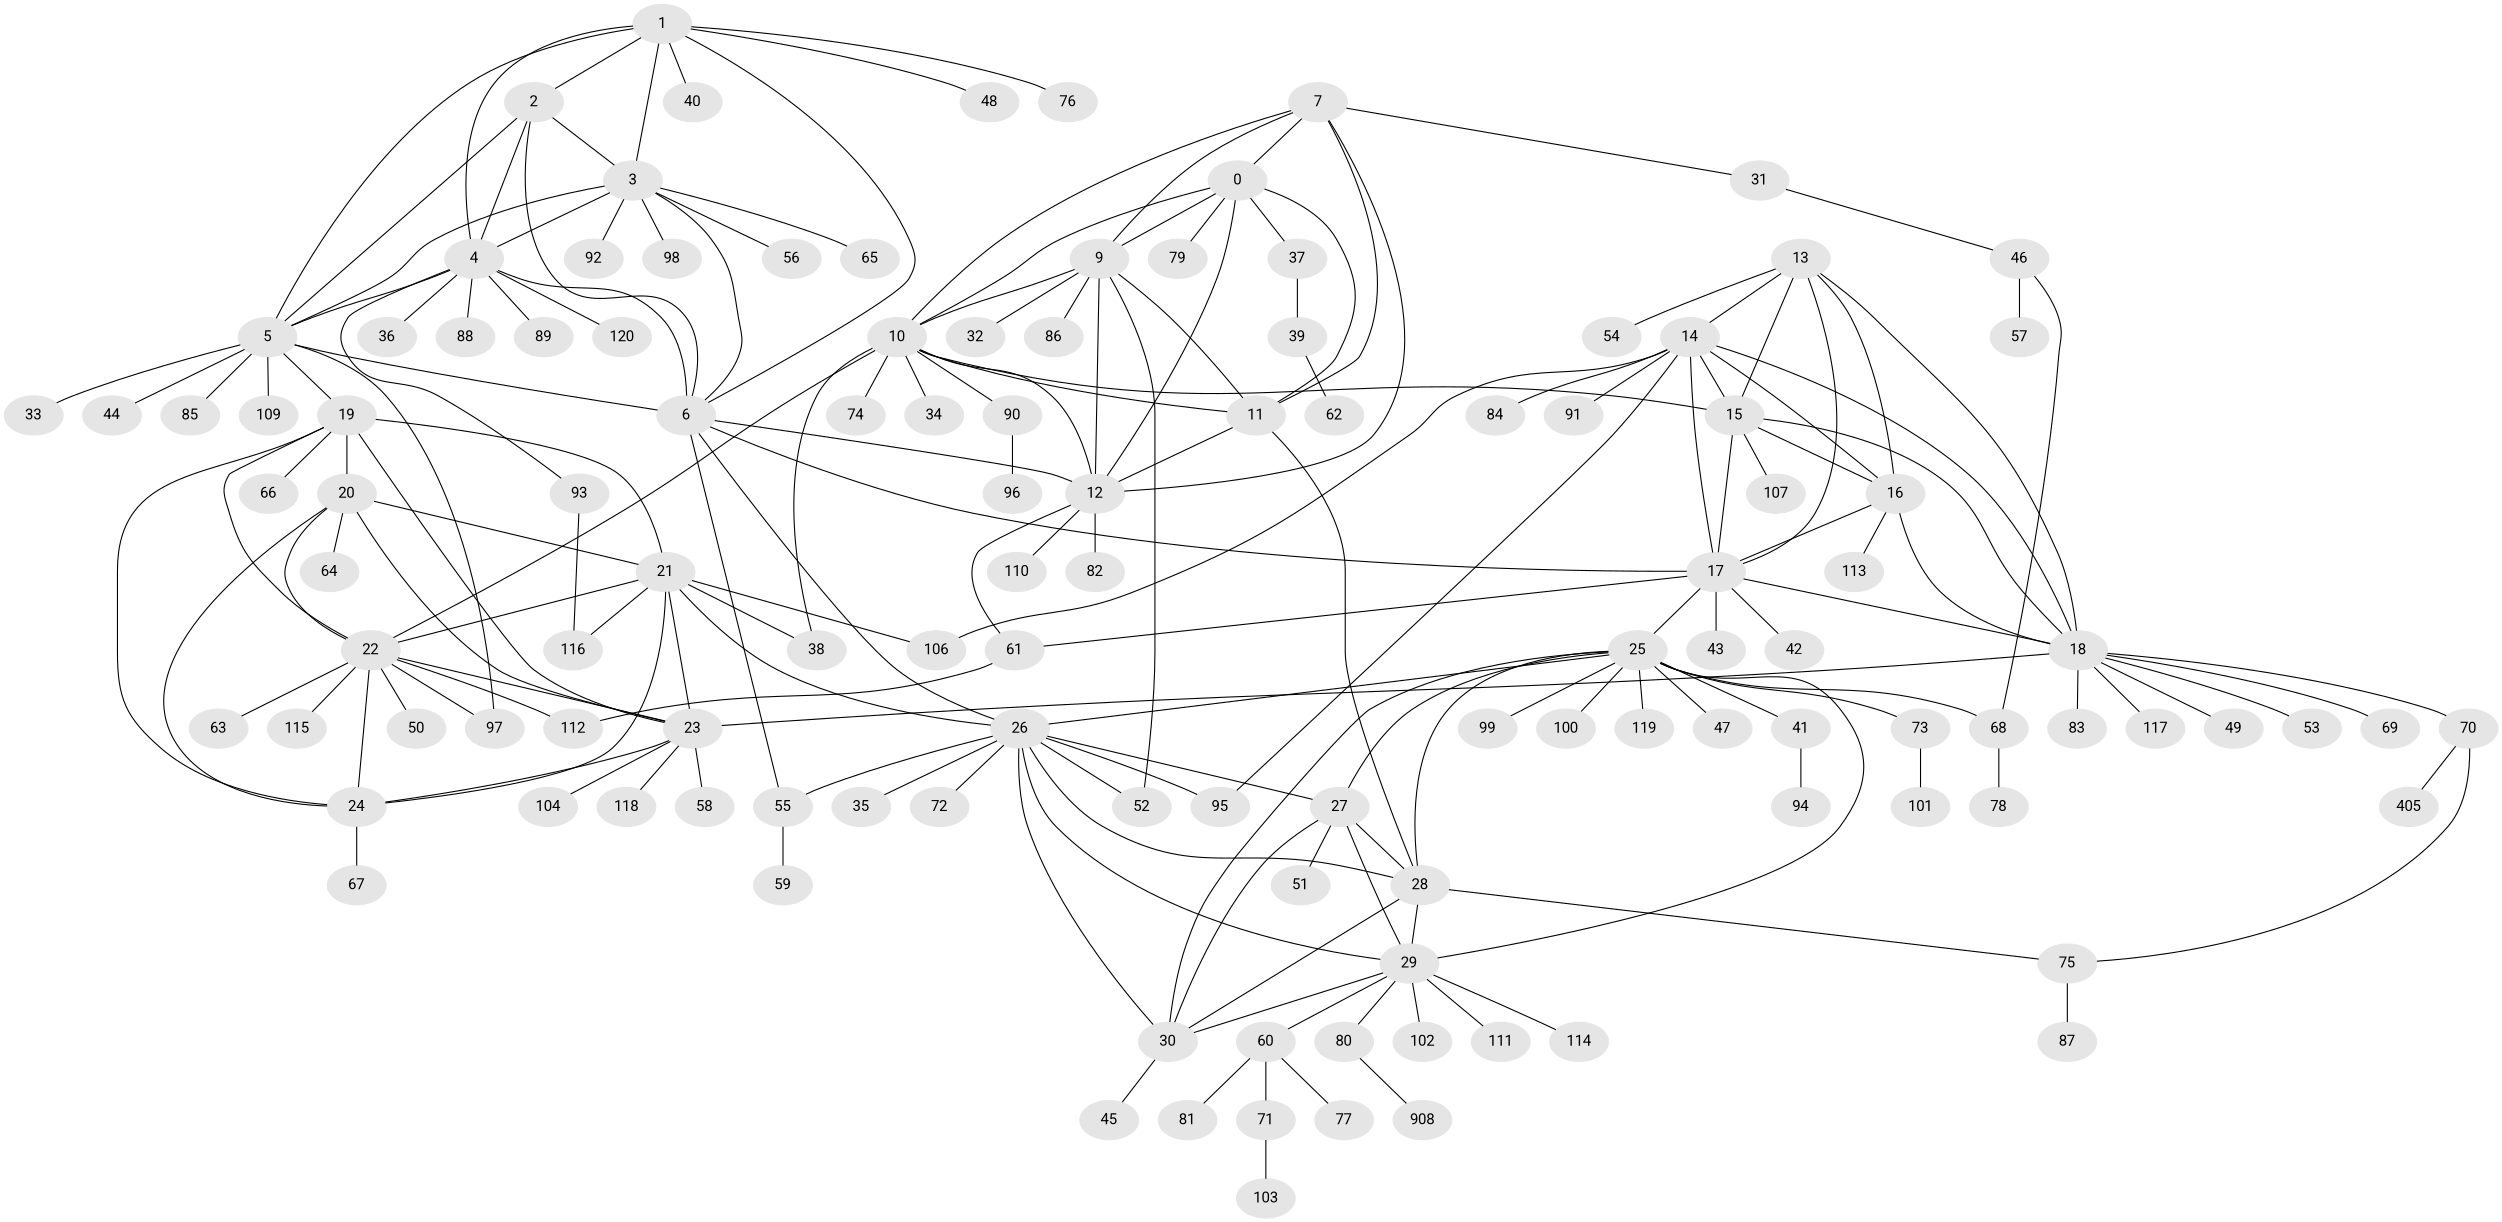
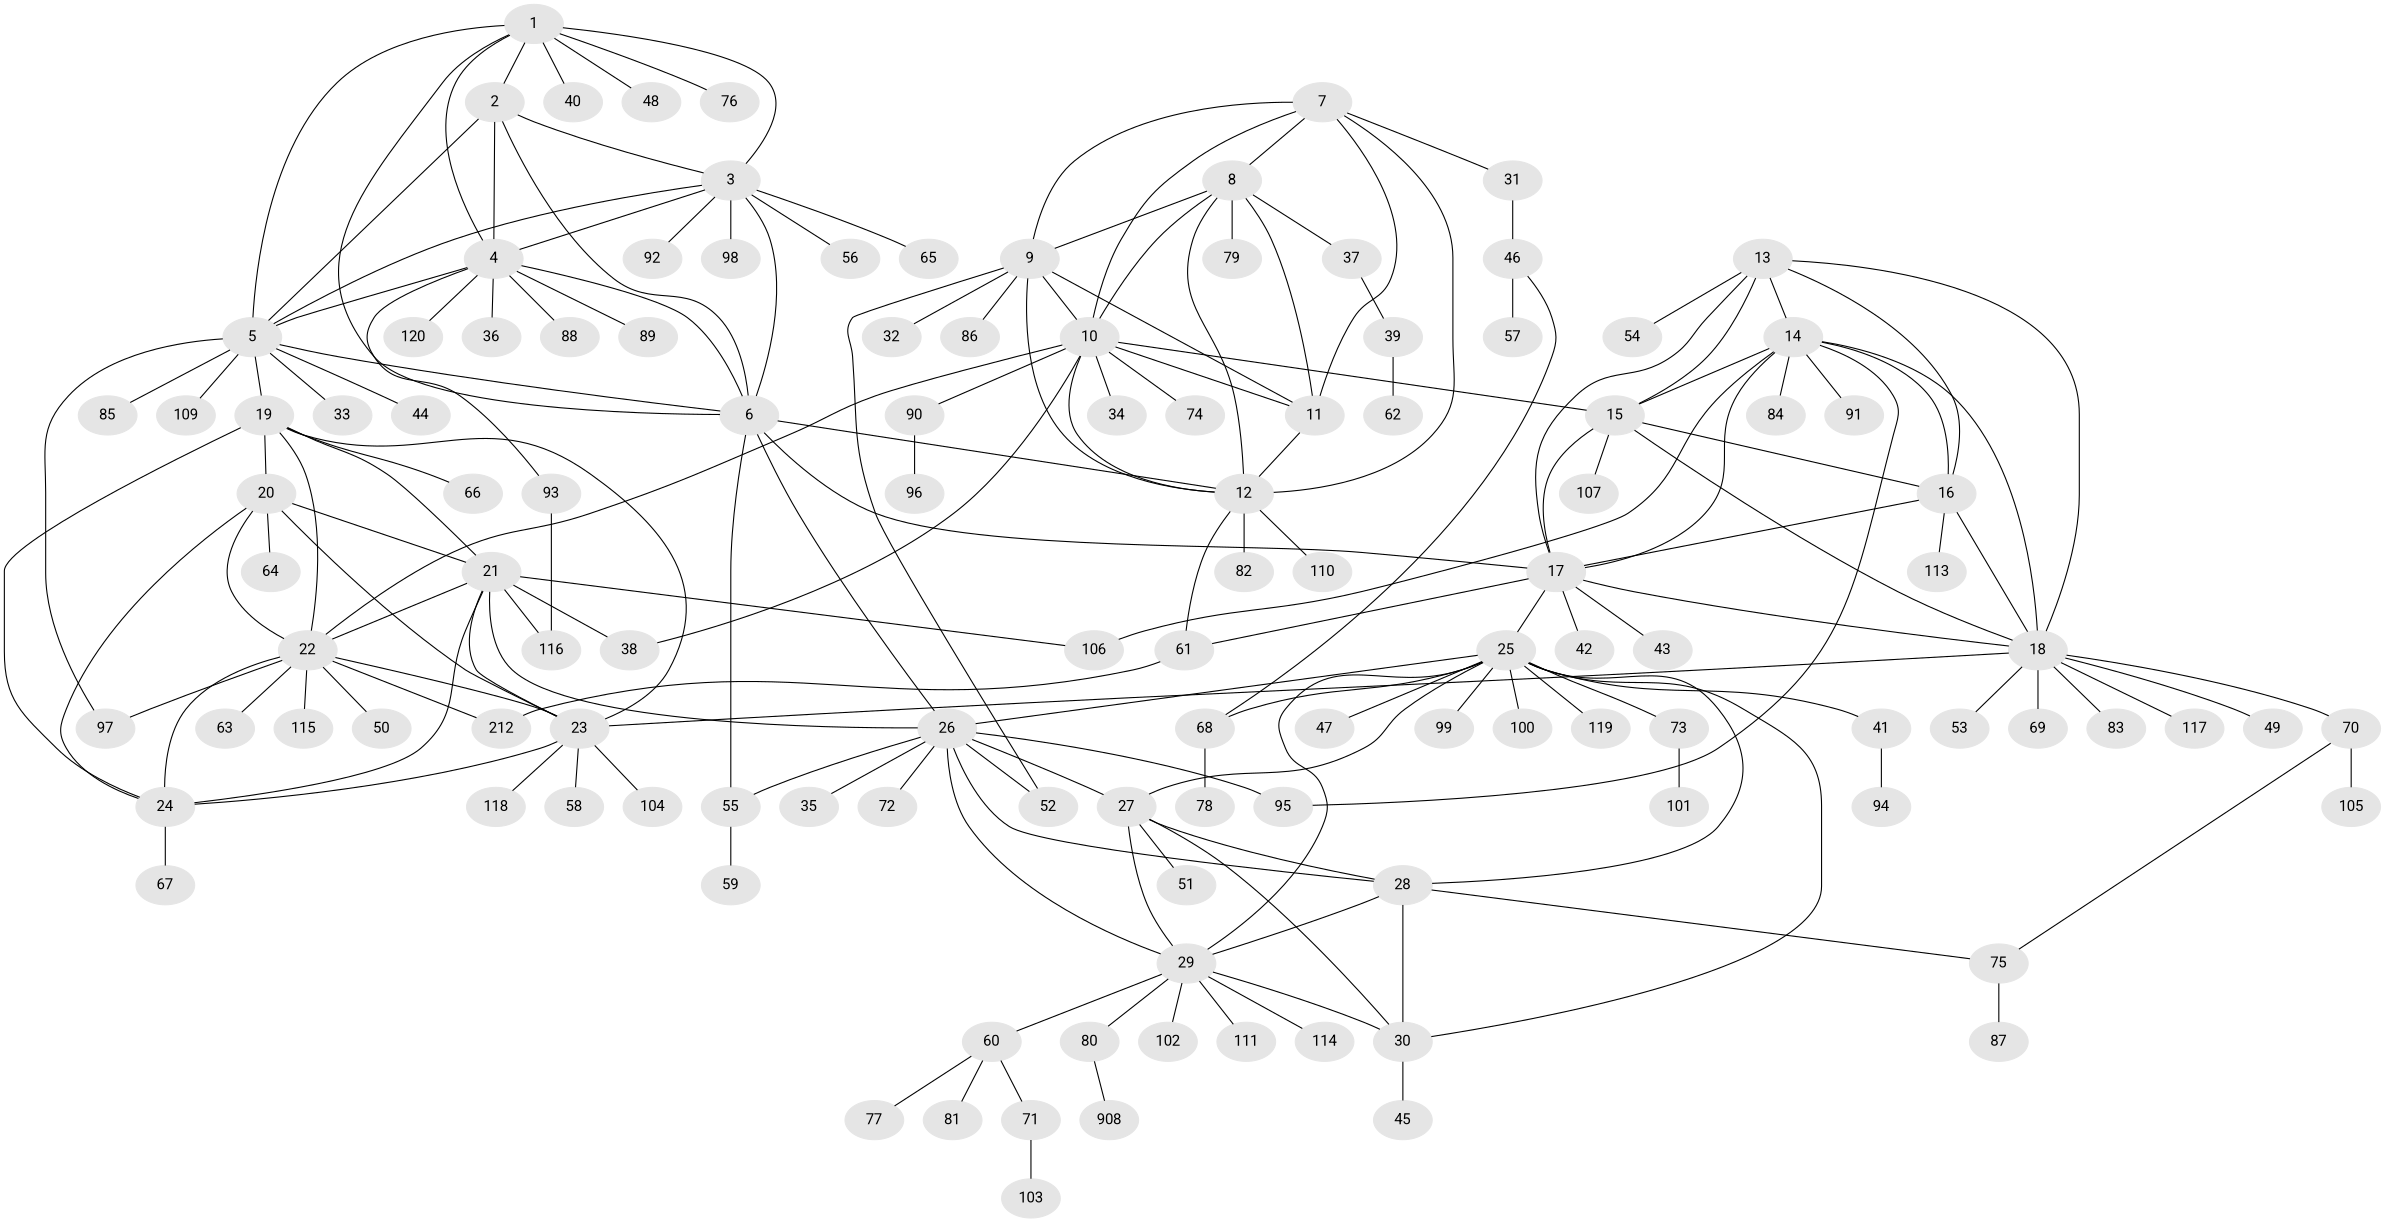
(1238, 181) -> (1232, 181)
(1345, 644) -> none
(573, 729) -> (501, 729)
(2409, 807) -> (2351, 807)
(1061, 897) -> none
